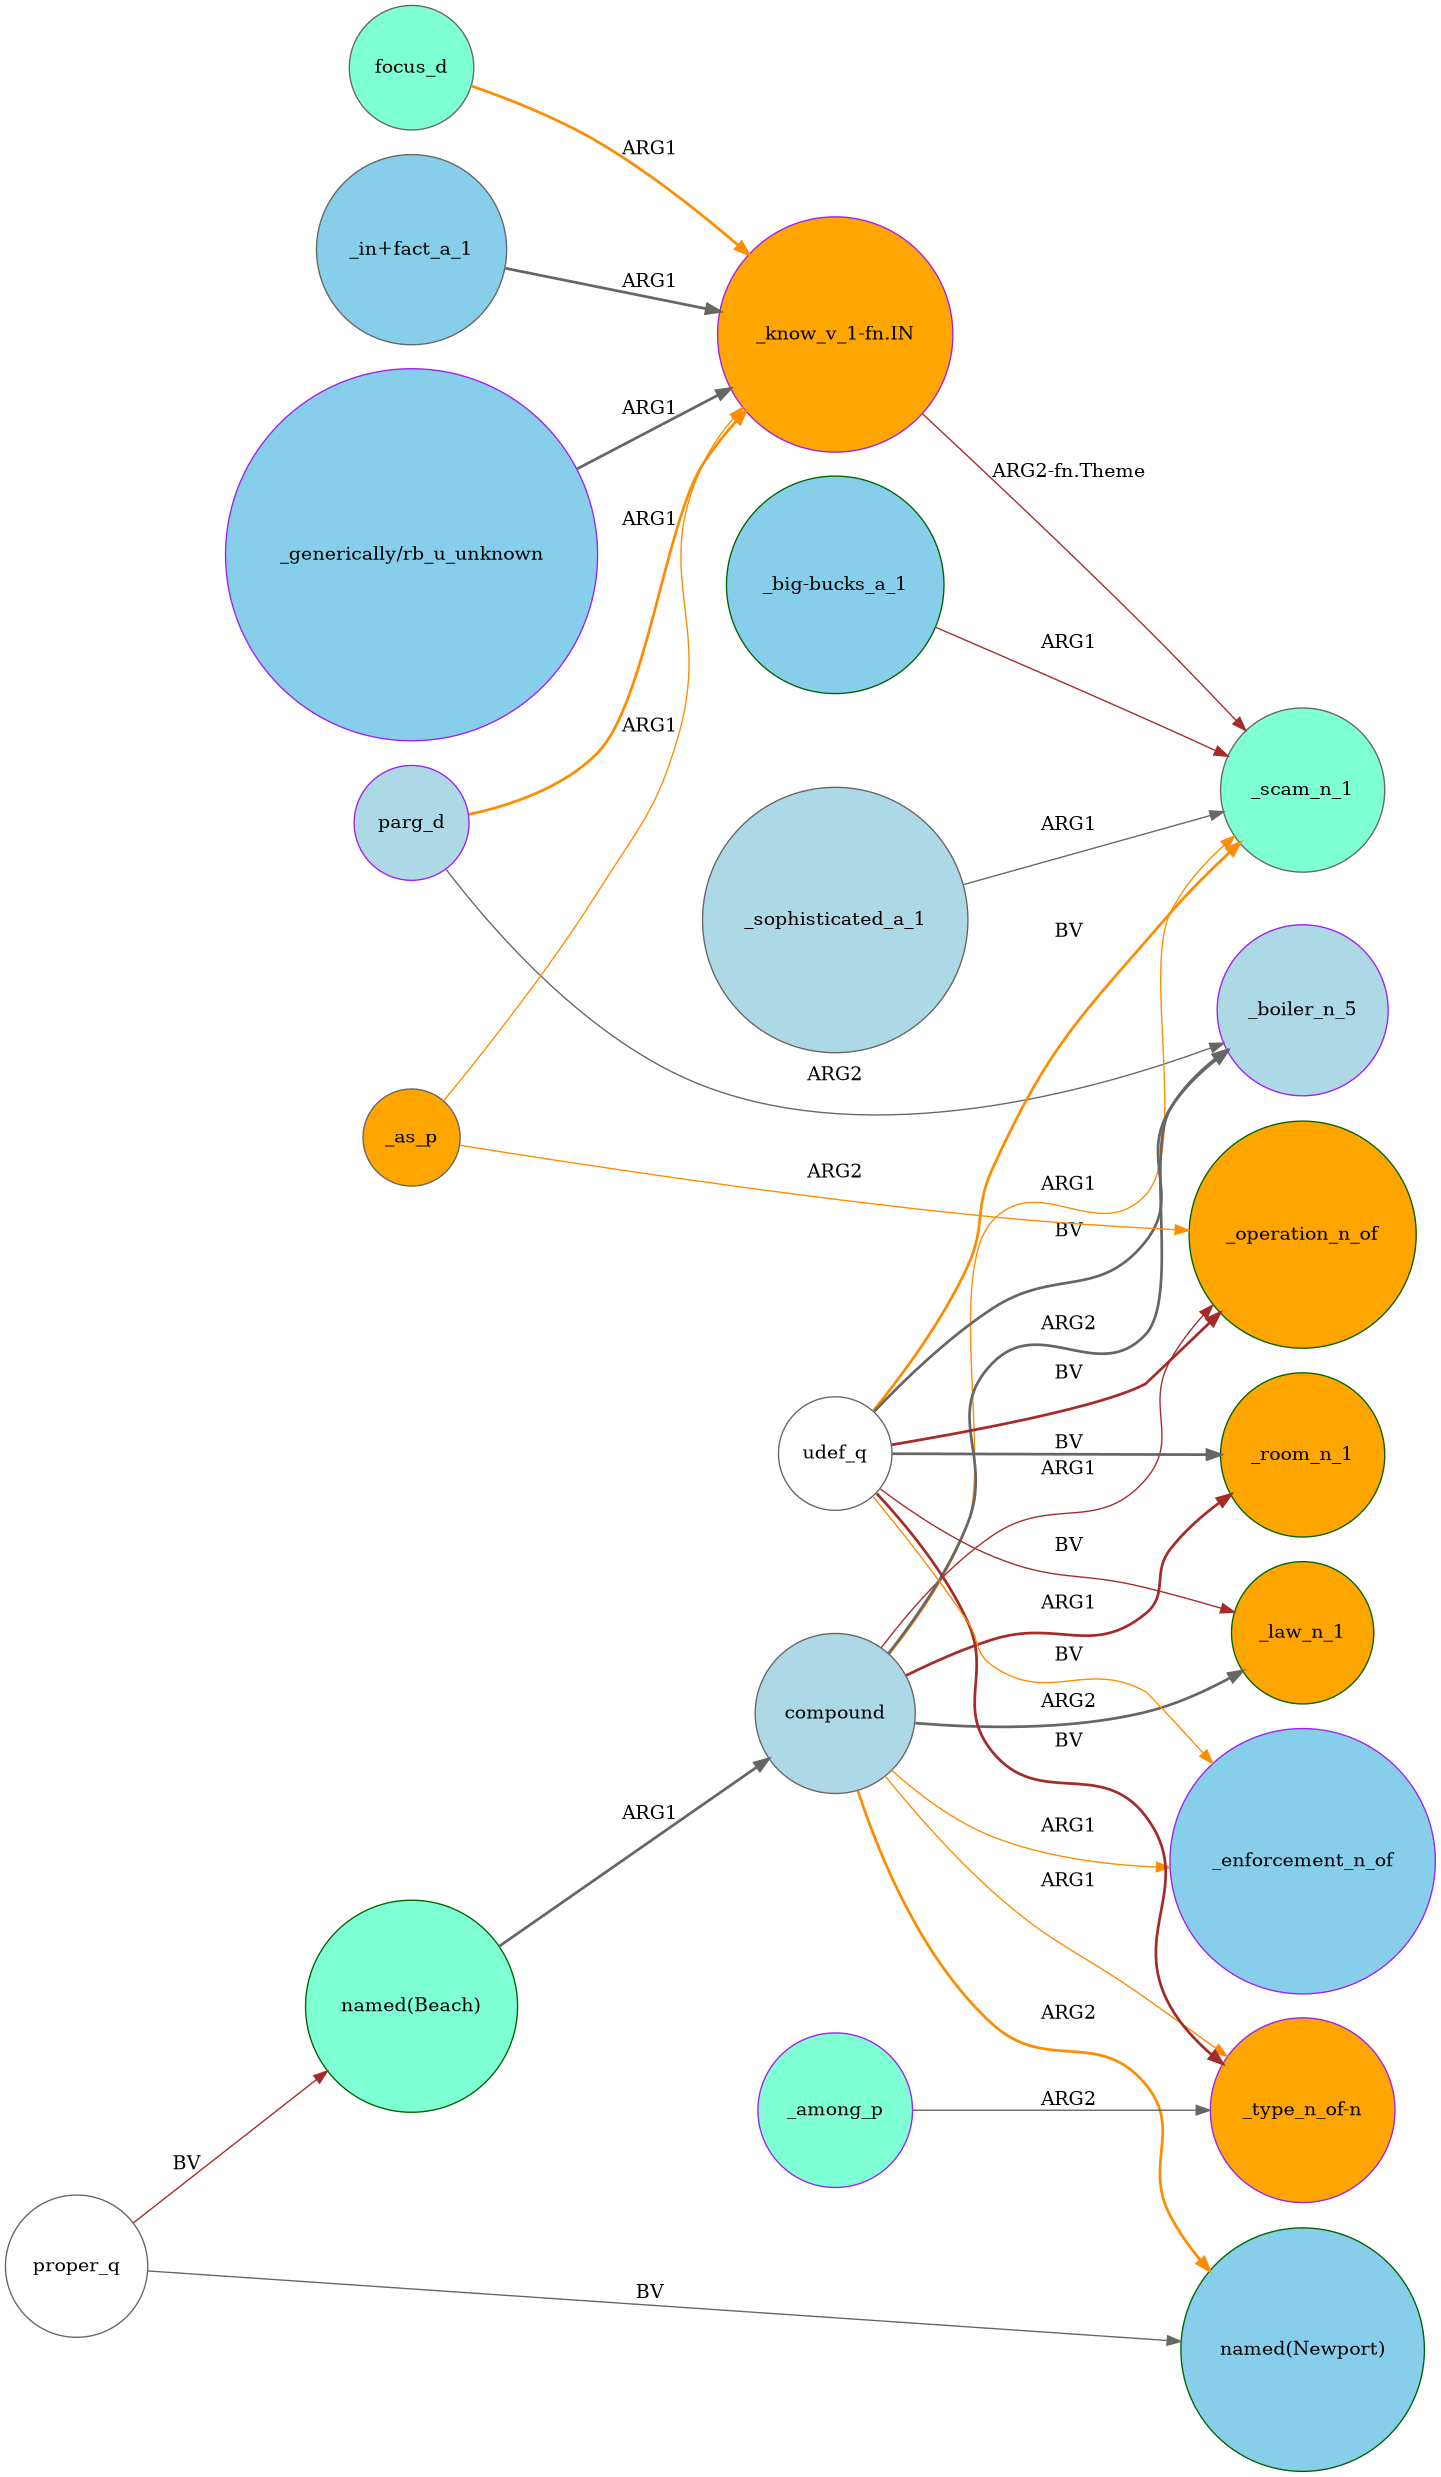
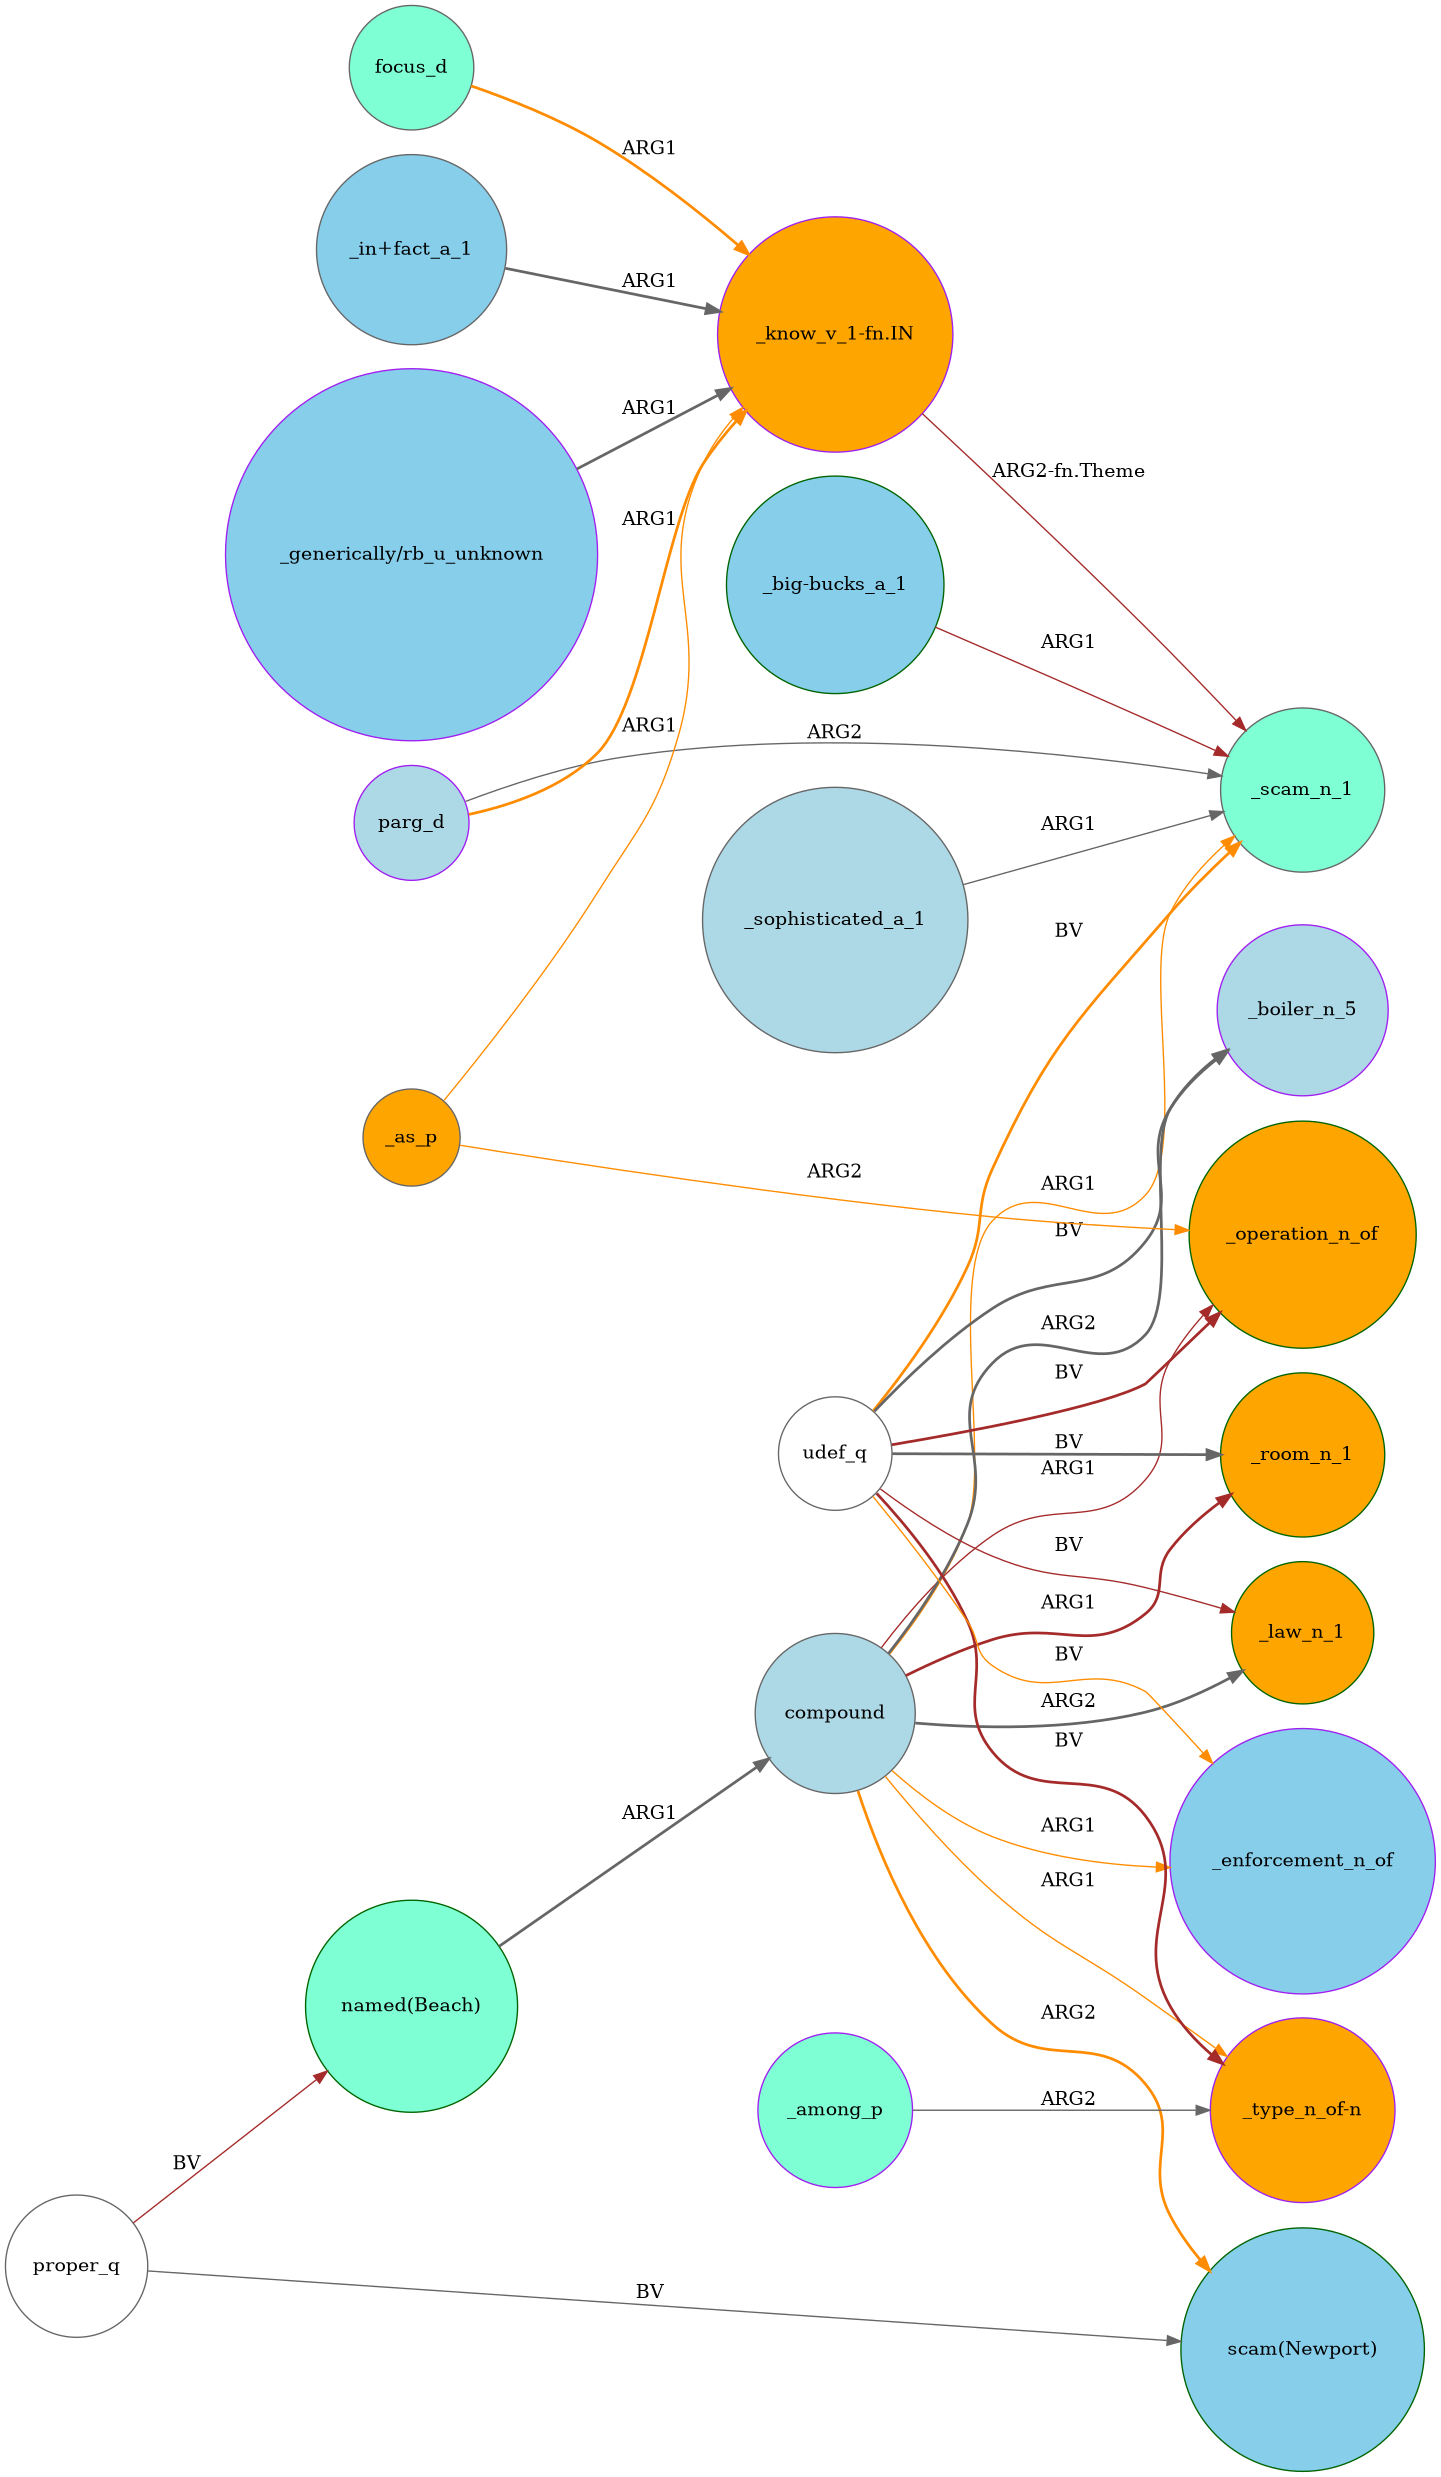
(790, 1107) -> (834, 743)
(1303, 2350) -> (1303, 2350)
